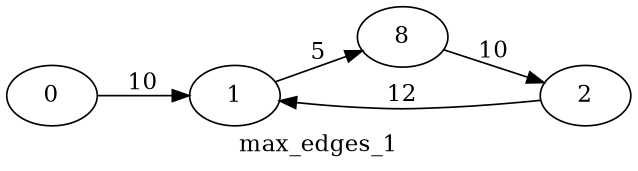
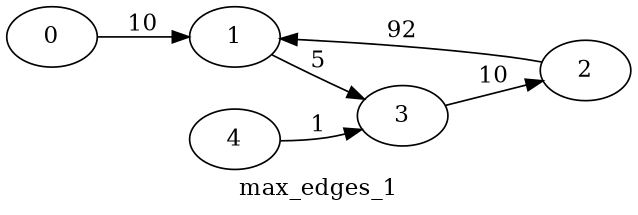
(403, 37) -> (403, 116)
(403, 95) -> (403, 31)
none -> (235, 139)
